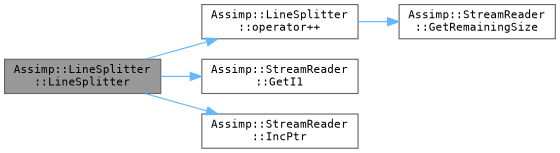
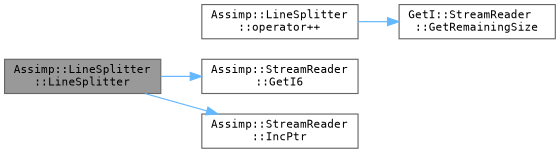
(477, 22) -> (477, 22)
(176, 51) -> none
(280, 76) -> (280, 76)
